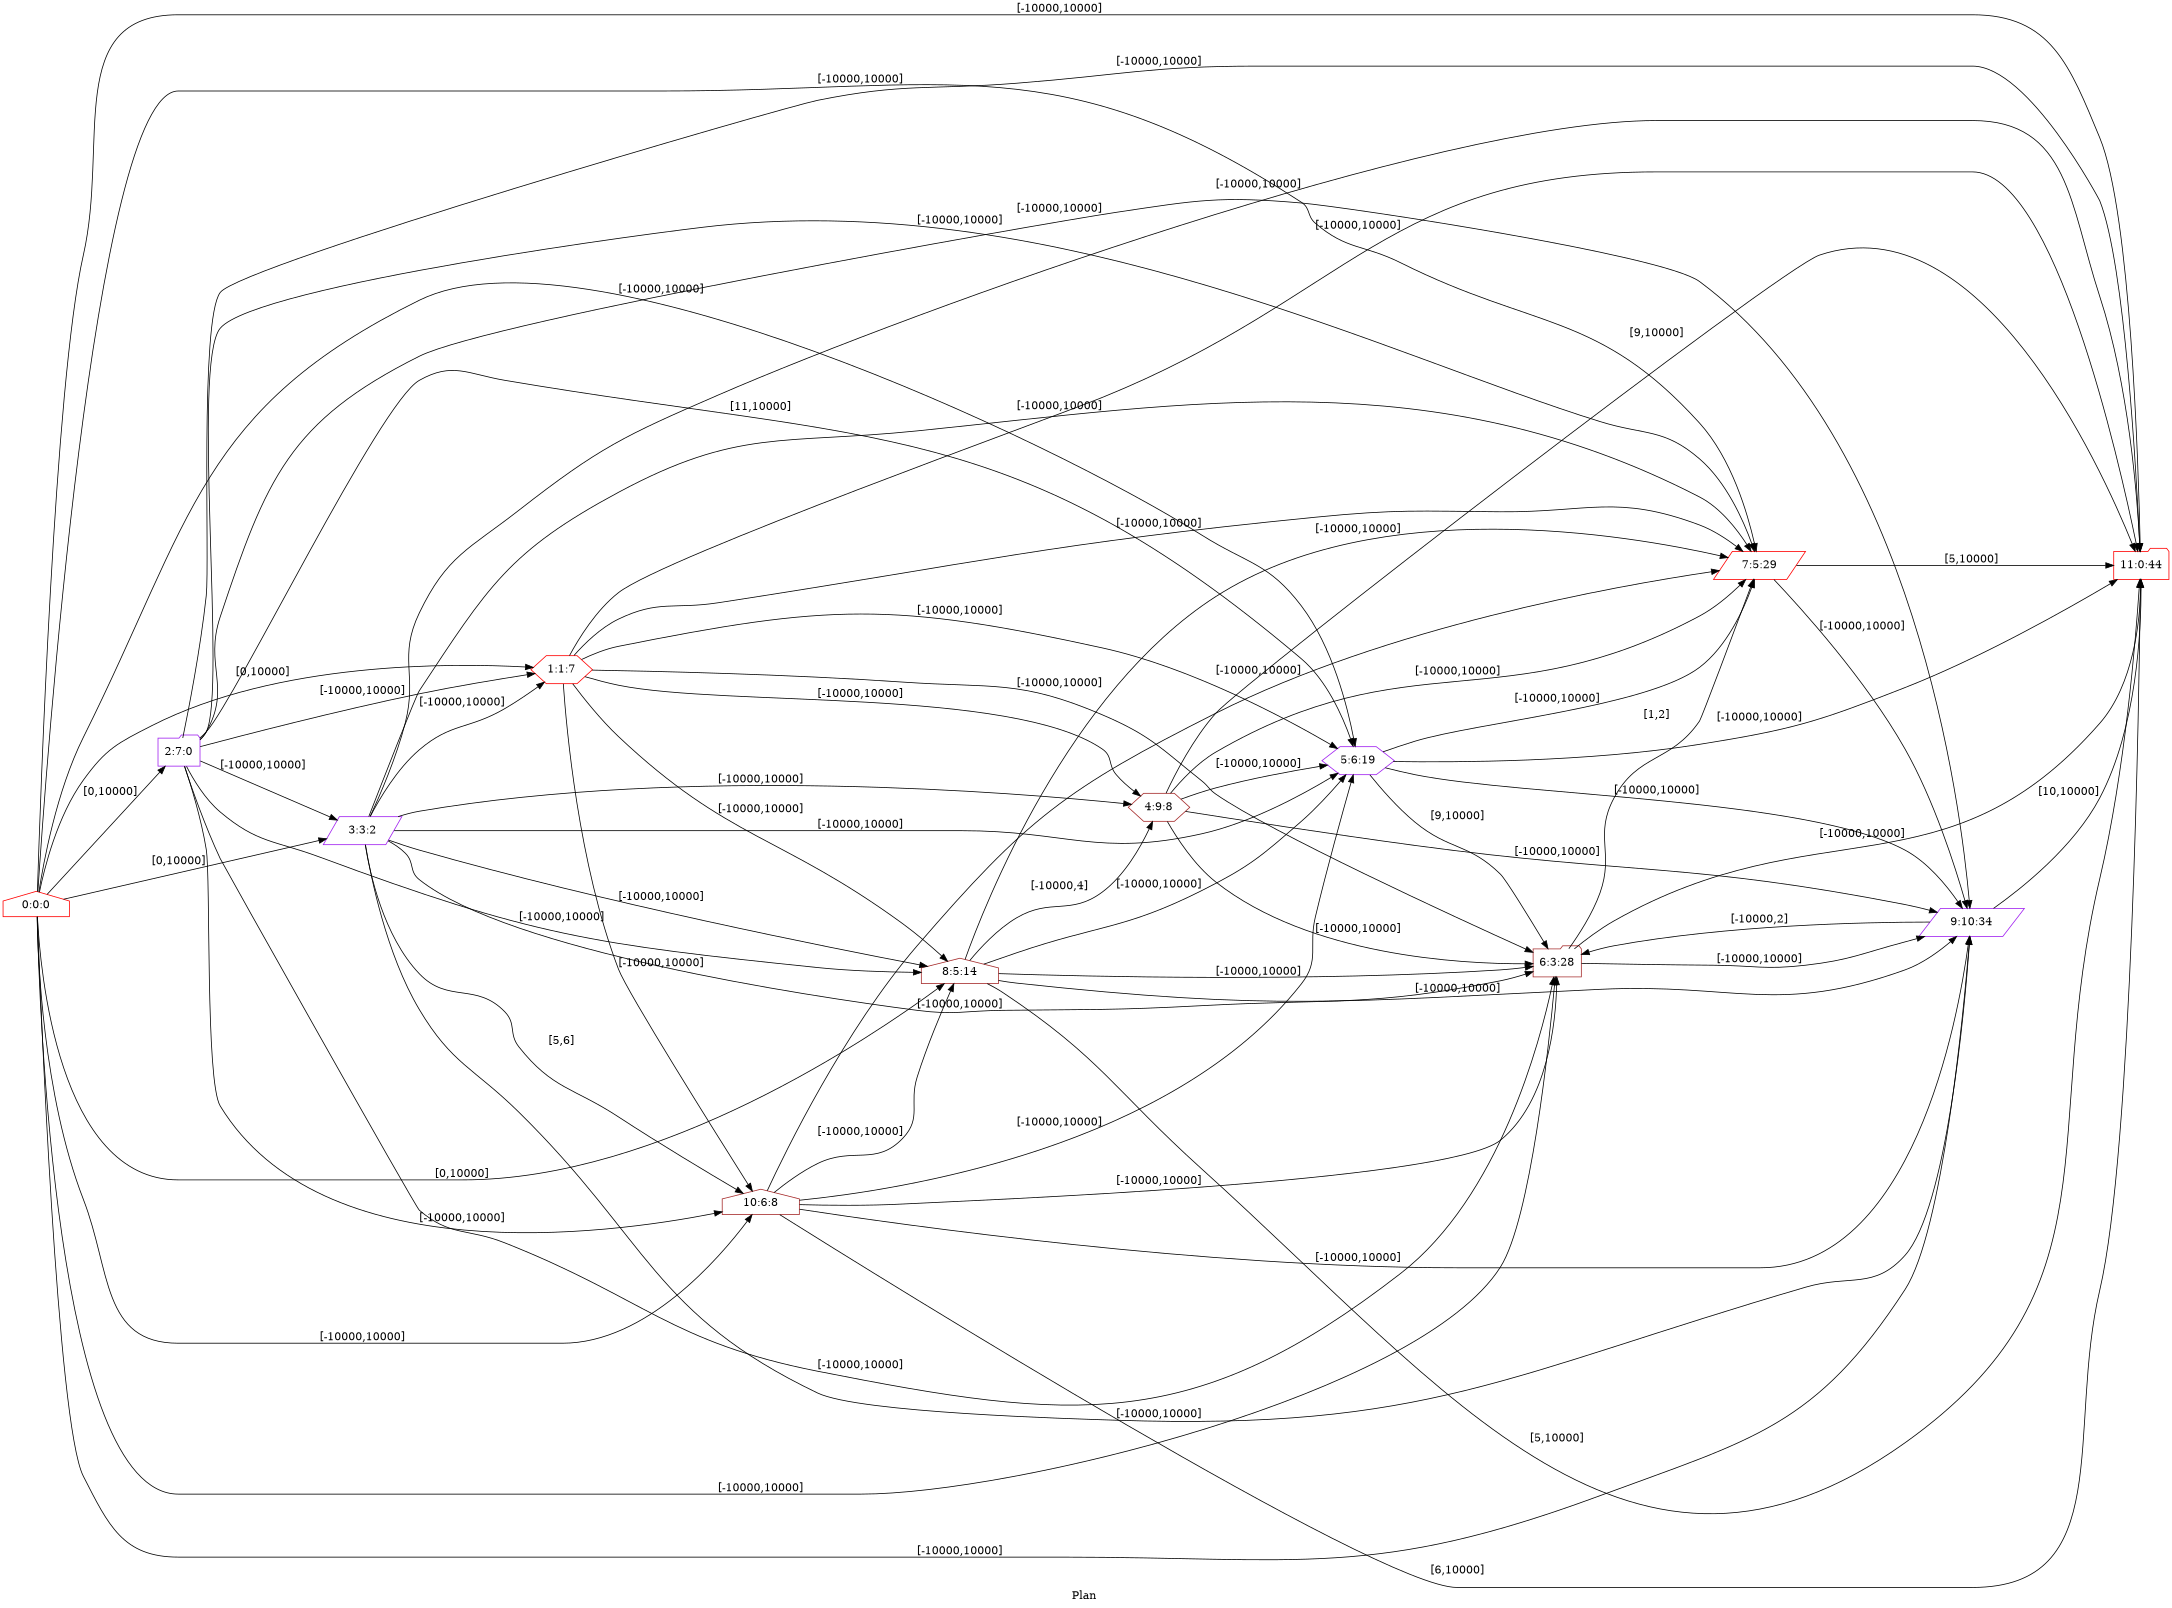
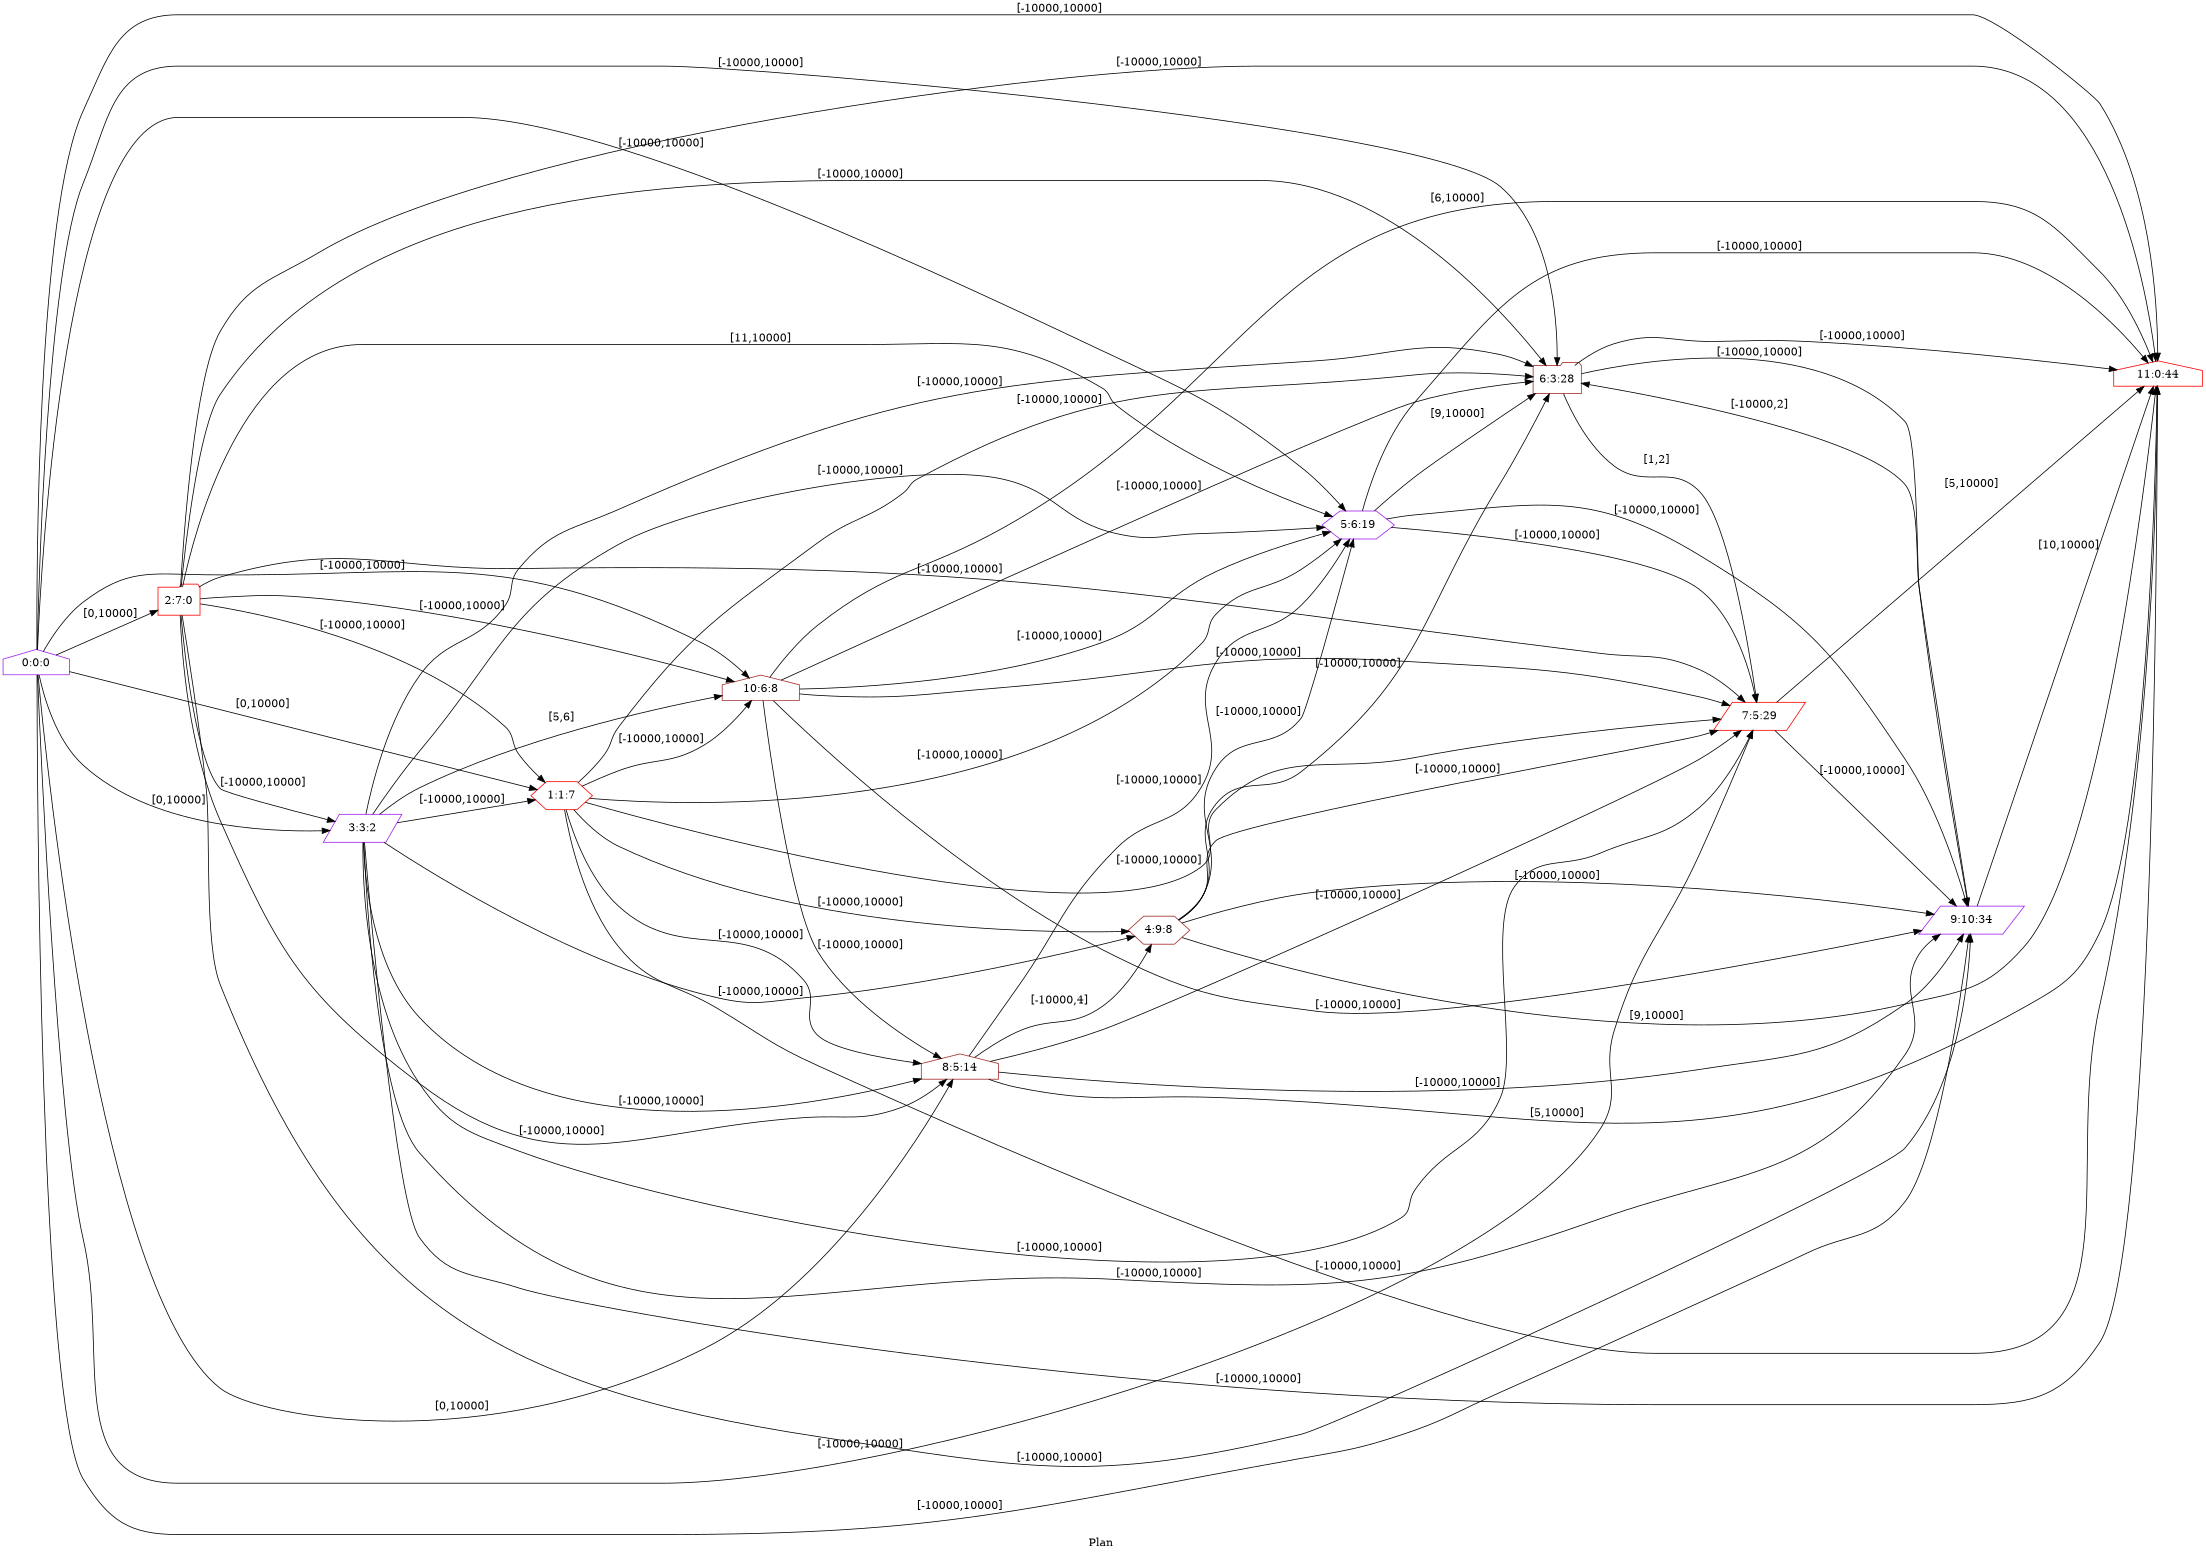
(2141, 565) -> (2158, 375)
(179, 752) -> (179, 601)
(36, 905) -> (36, 663)
(1262, 977) -> none
